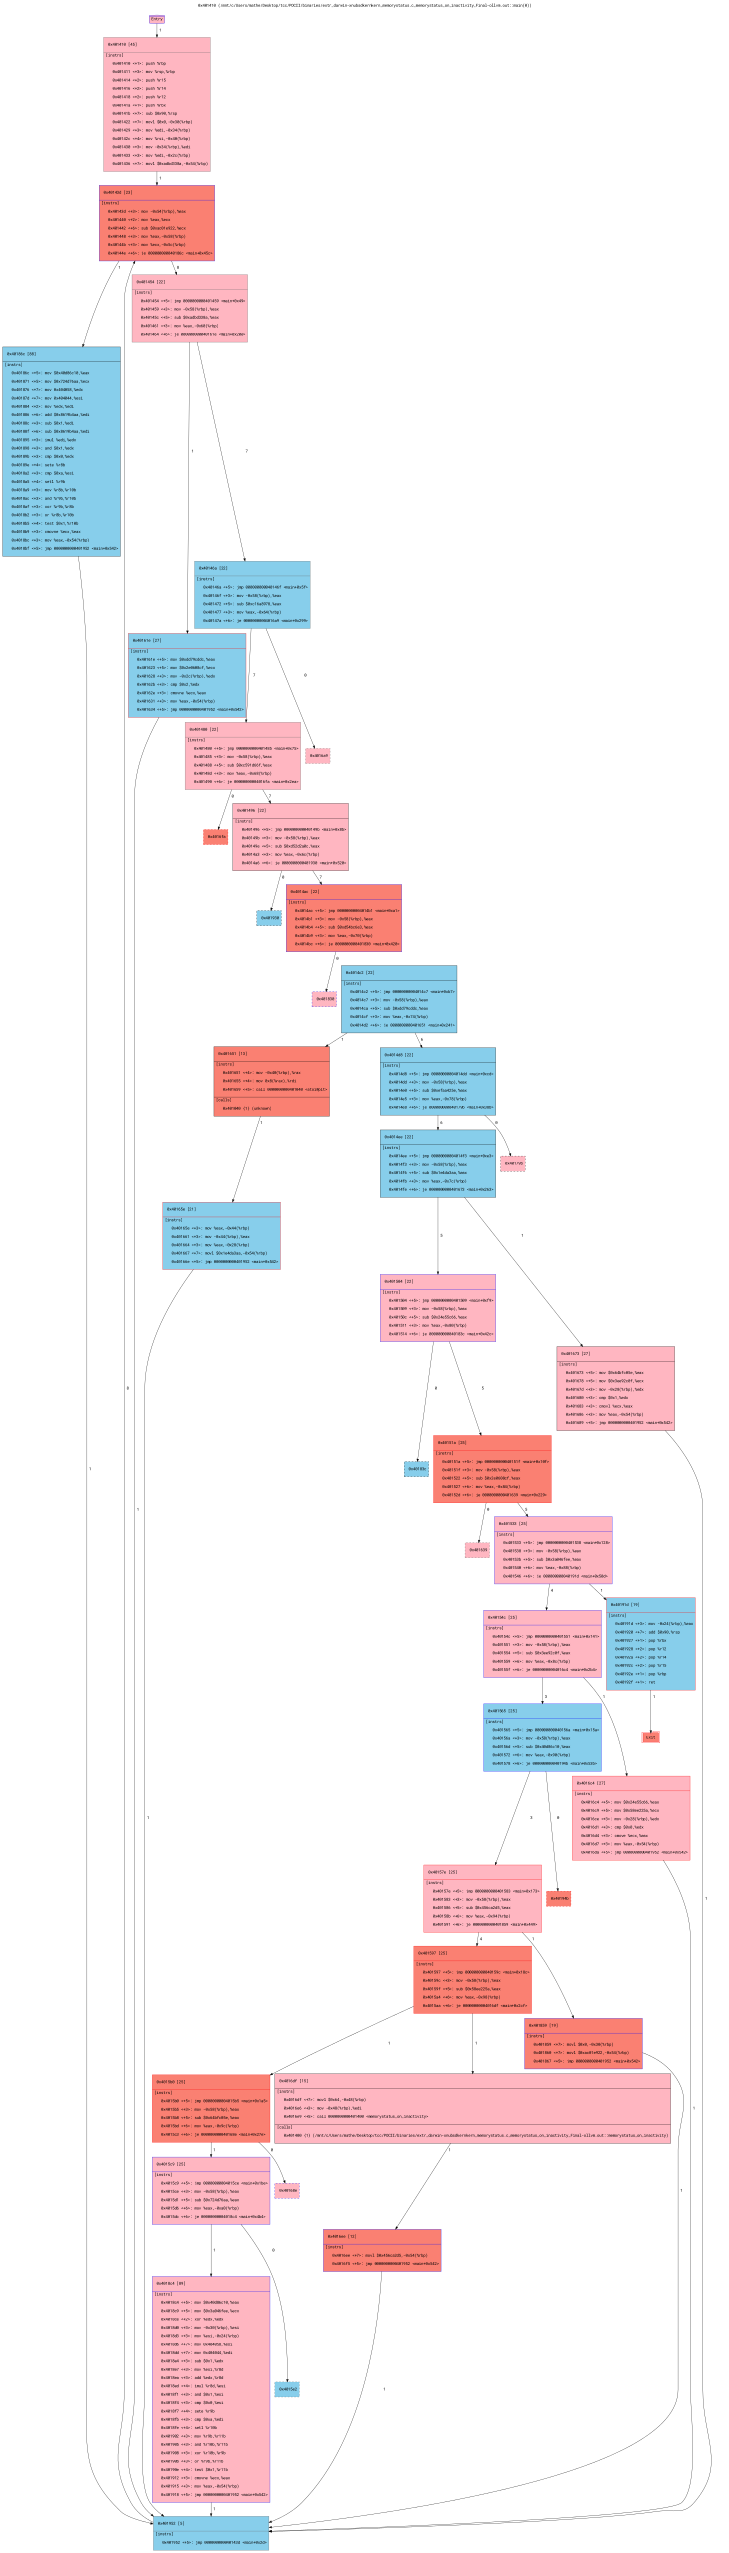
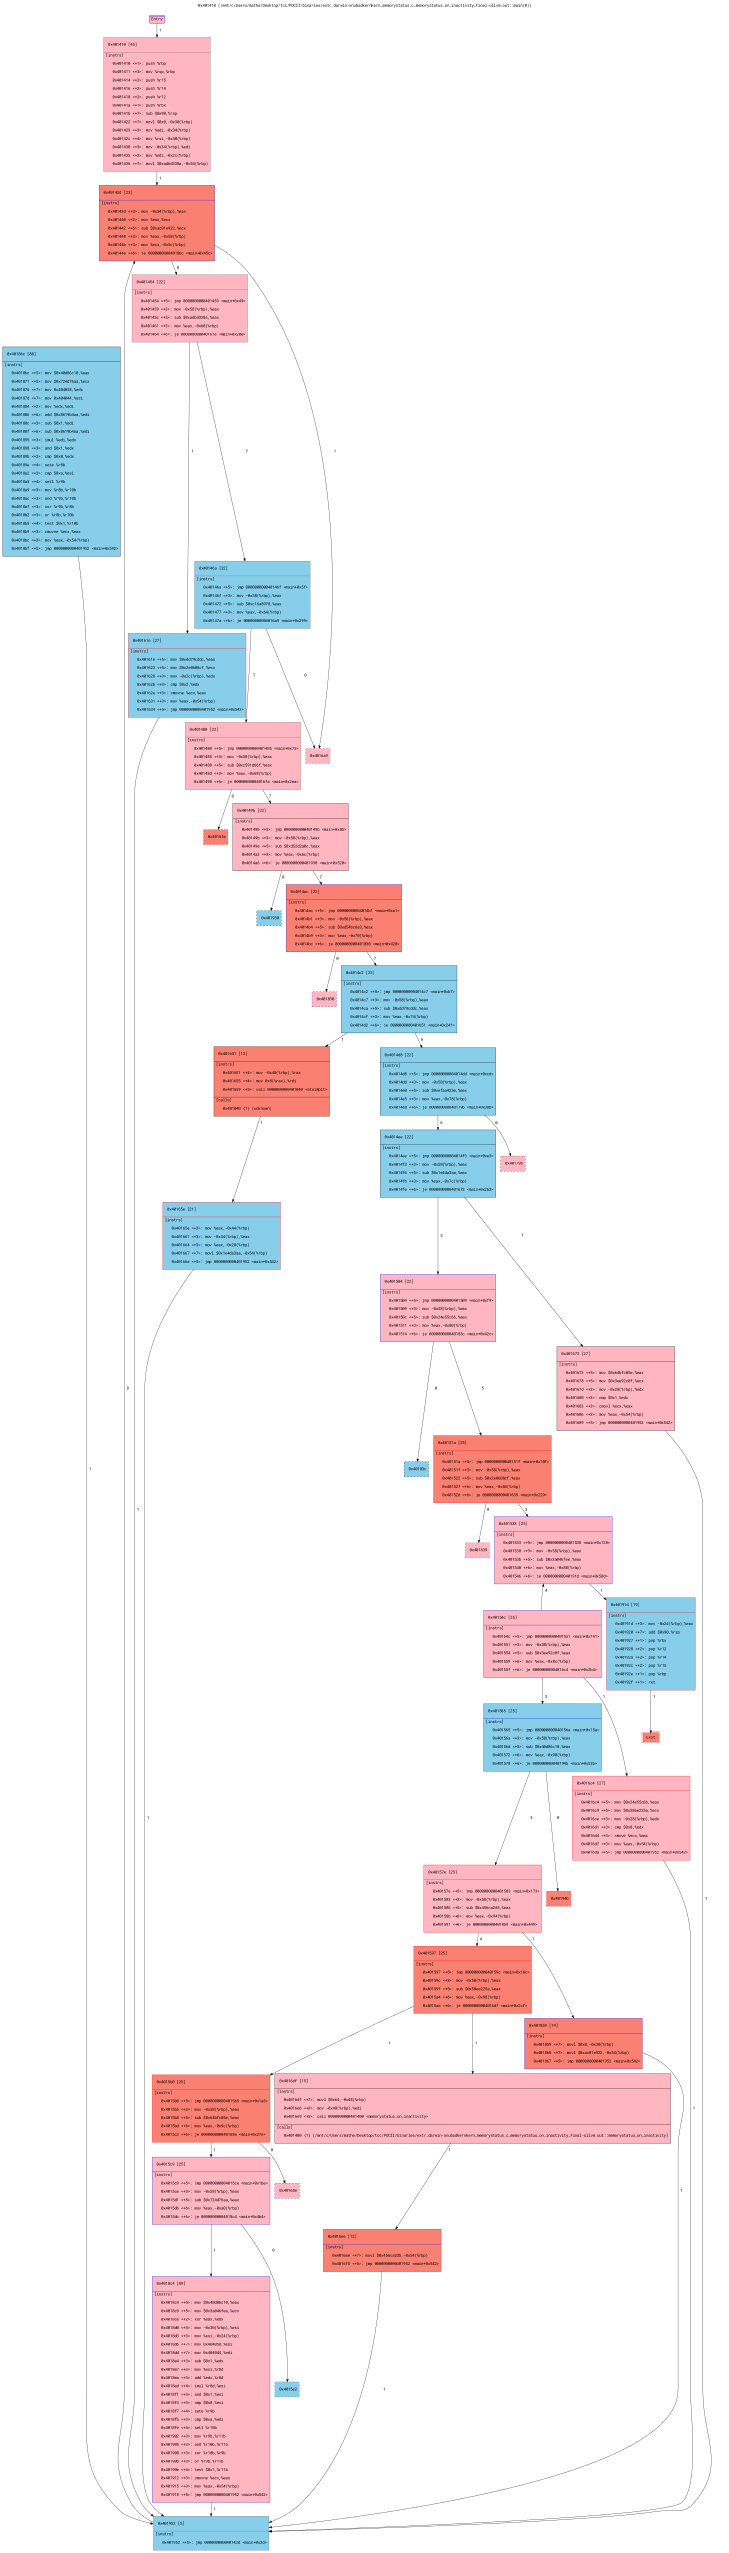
(99, 301) -> (325, 480)
none -> (371, 958)
(548, 1596) -> (542, 1598)
